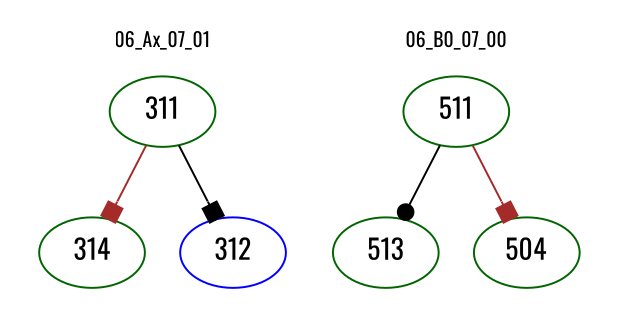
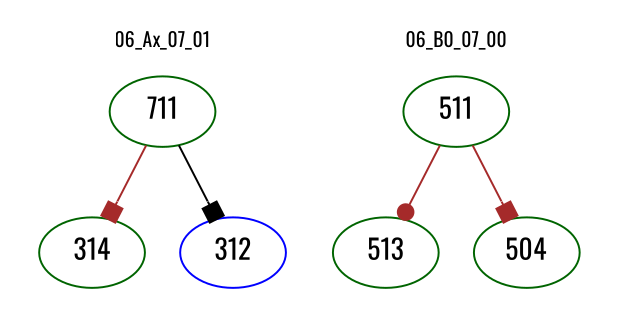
(163, 112) -> (163, 112)
(425, 175) -> (425, 175)
